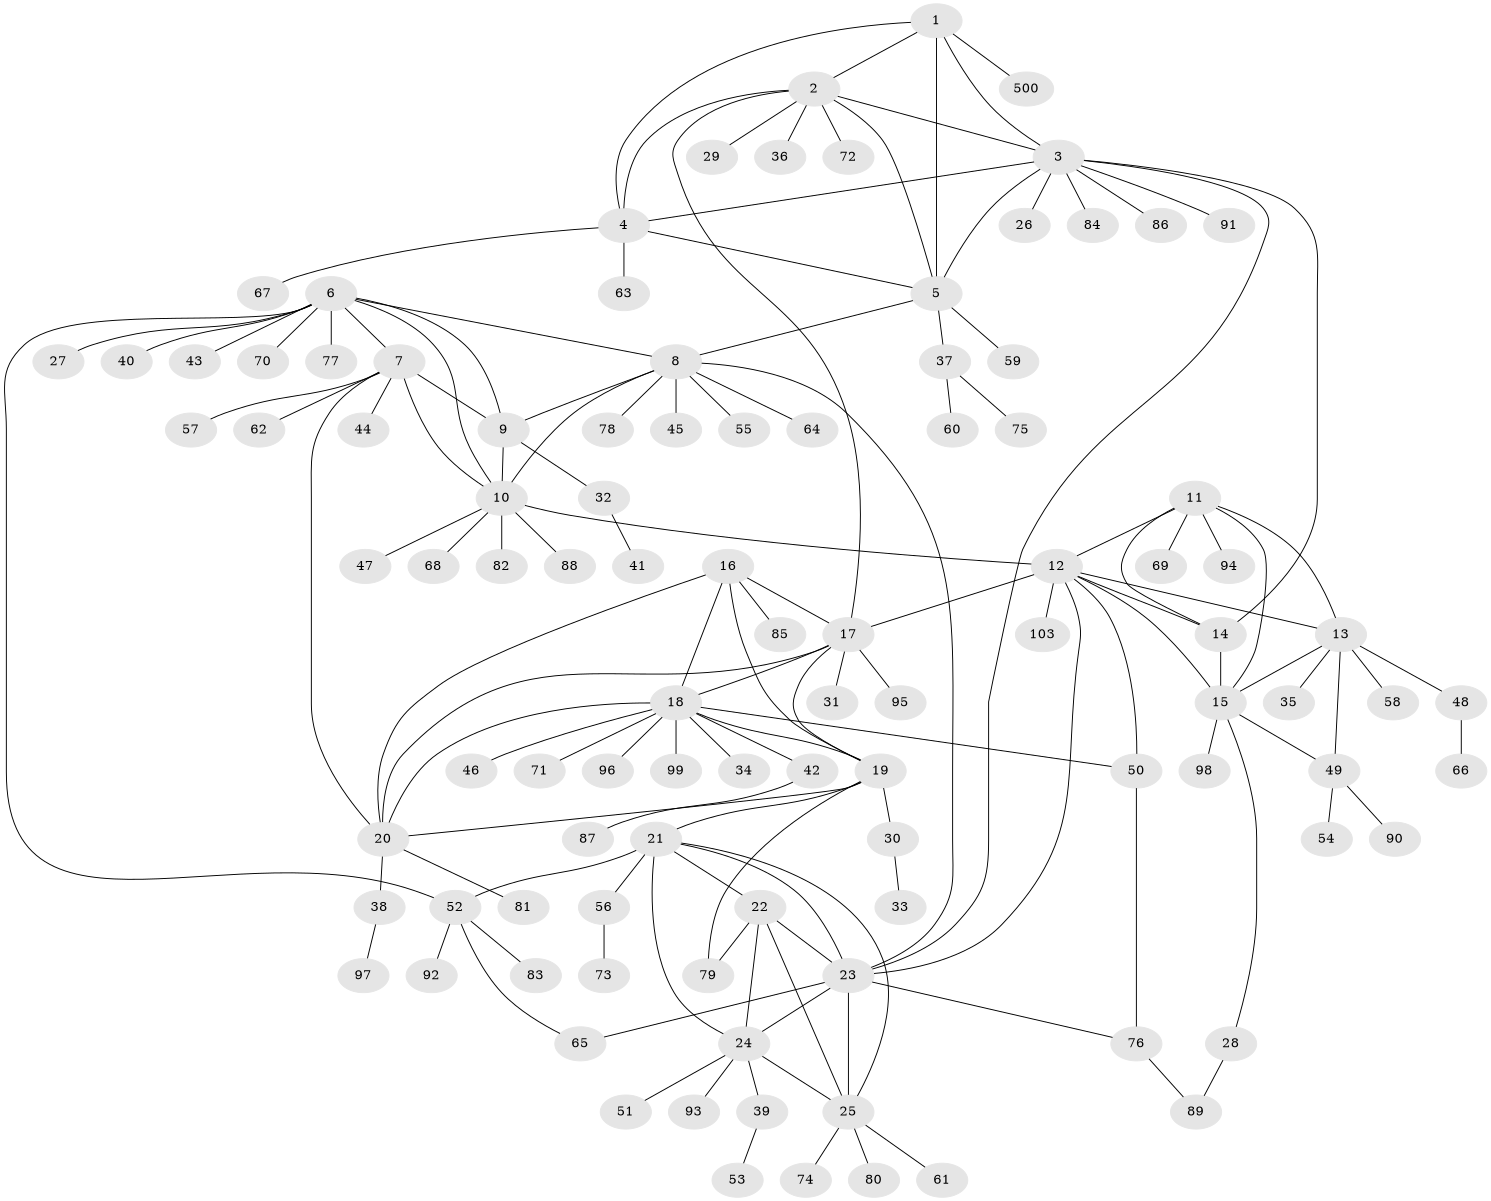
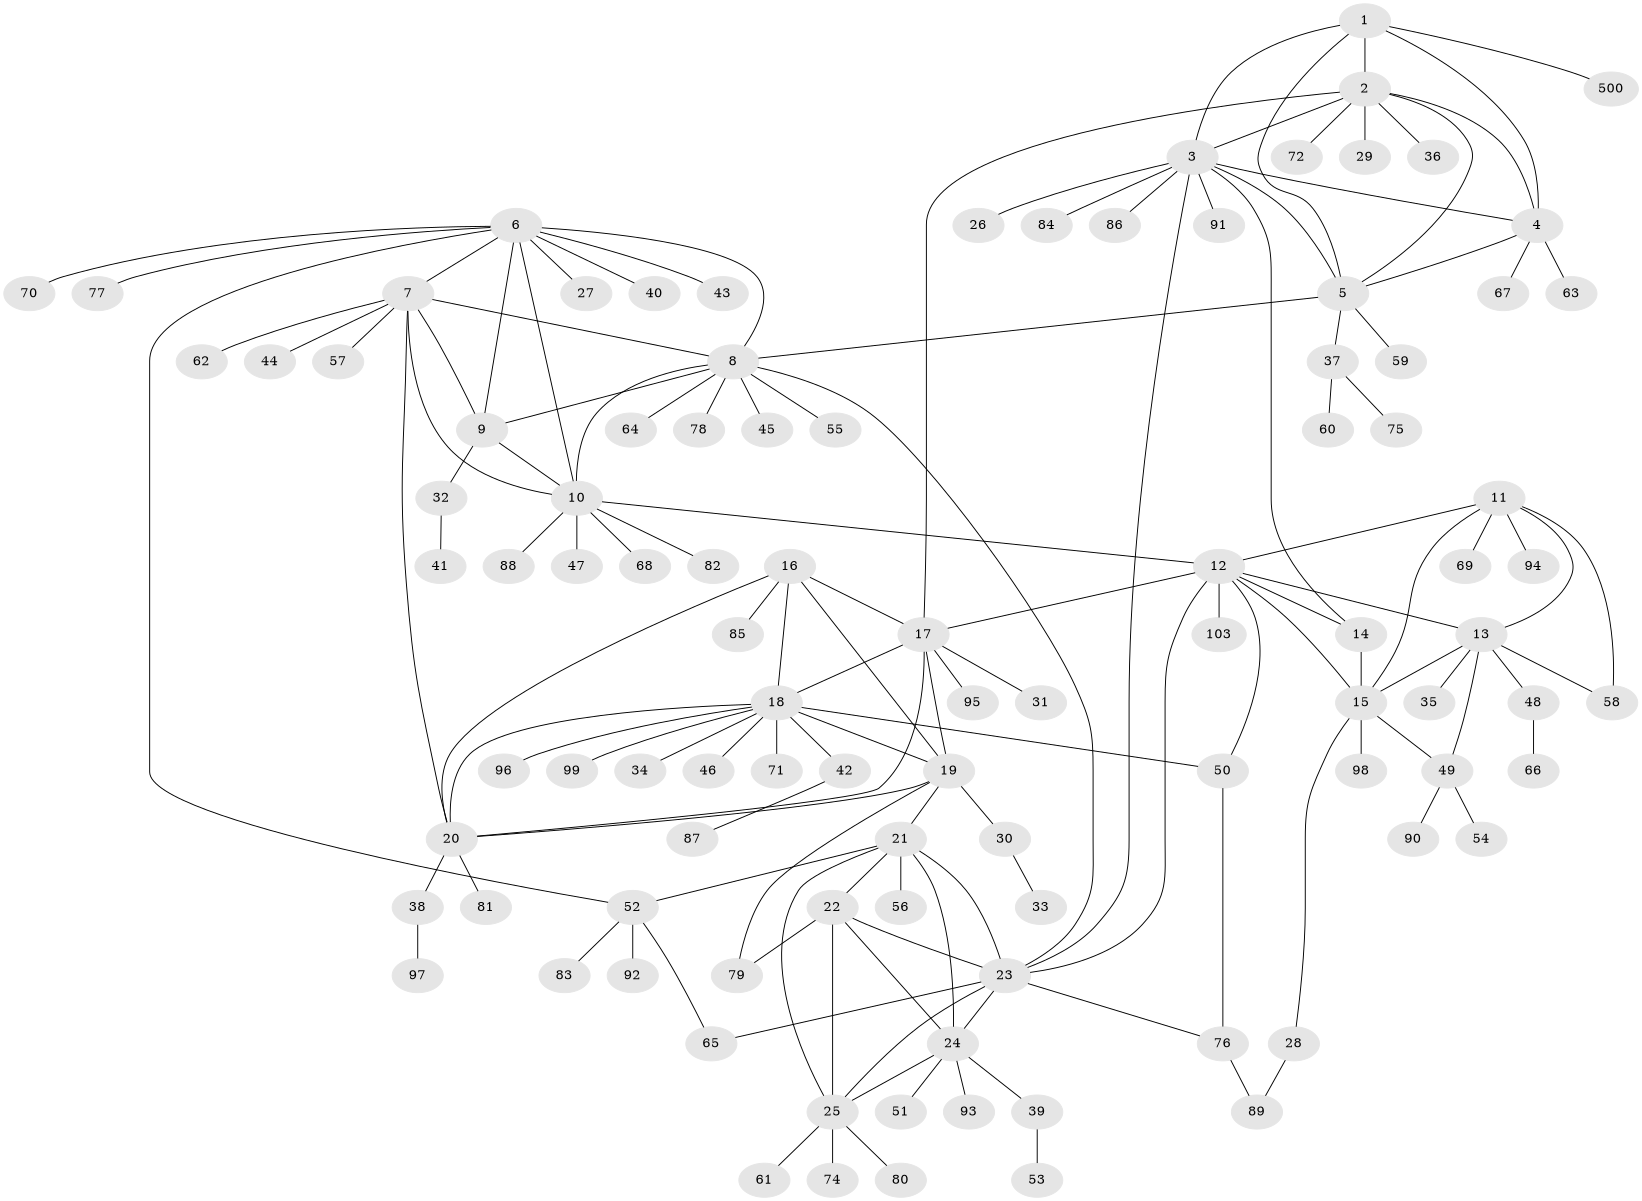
none -> (571, 328)
(1123, 576) -> (1599, 579)
(604, 976) -> none
